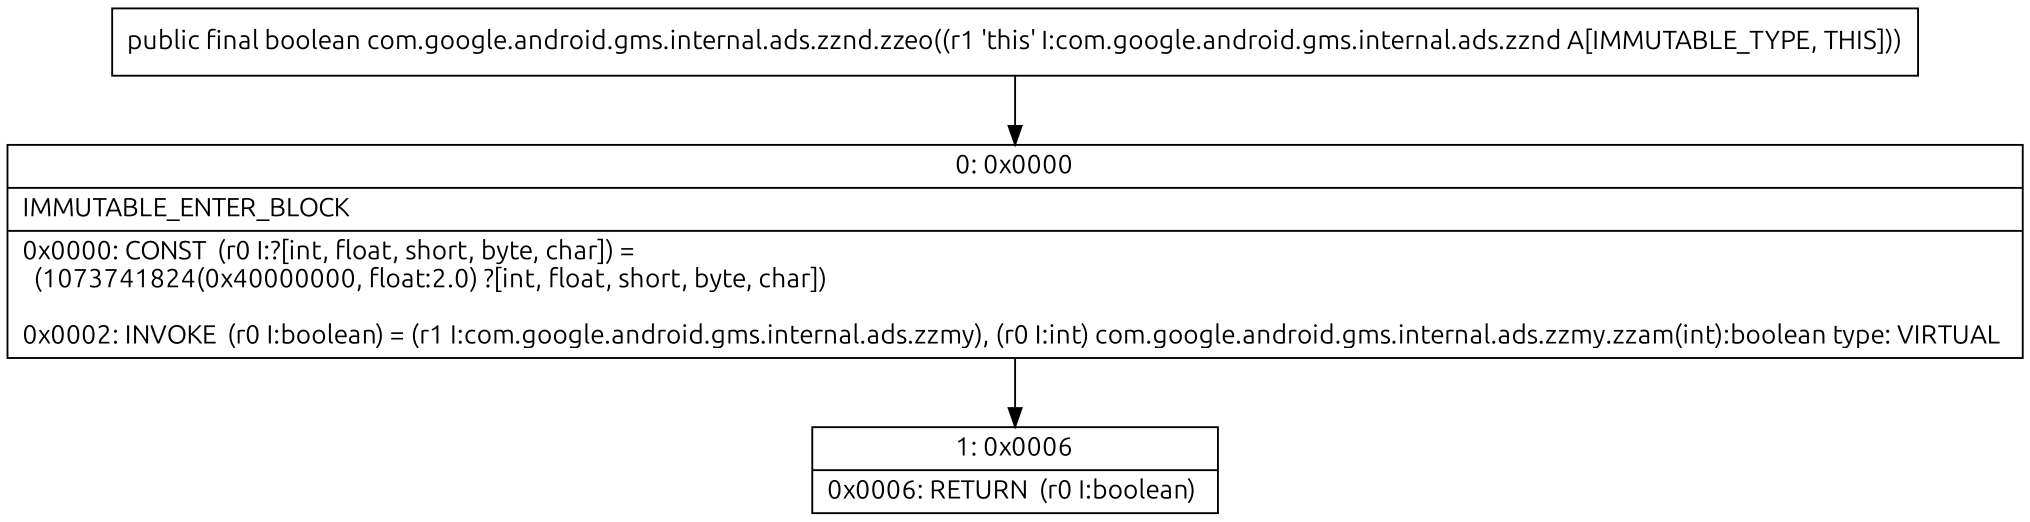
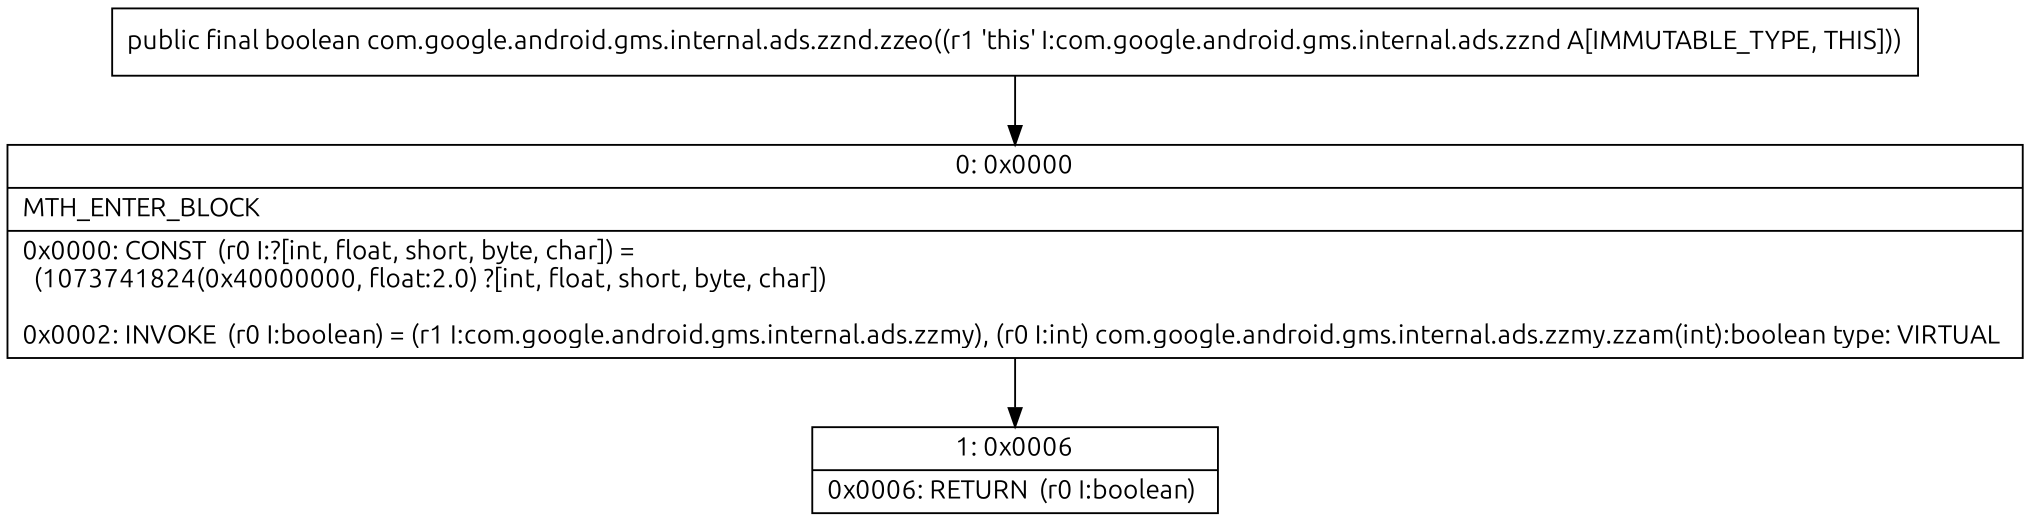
(186, 208) -> (141, 208)
